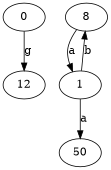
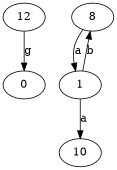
(24, 47) -> (24, 47)
(80, 153) -> (80, 153)
